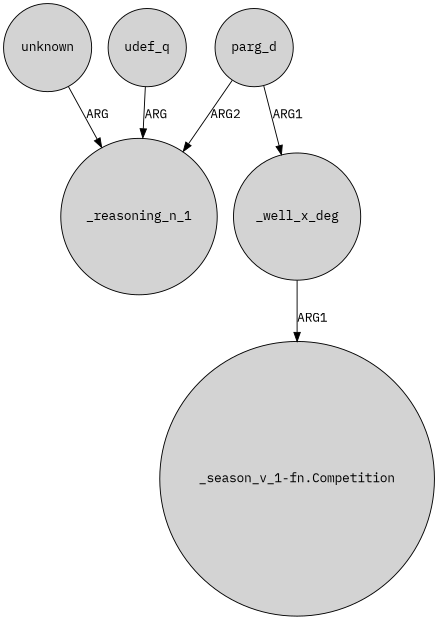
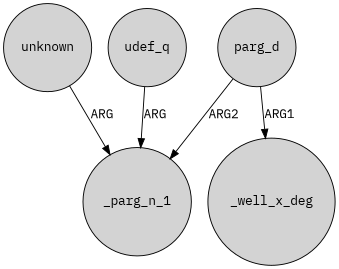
(139, 217) -> (137, 202)
(297, 479) -> none
